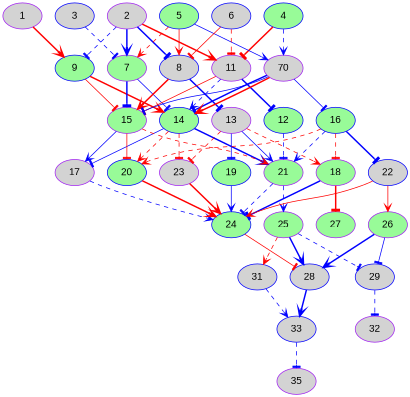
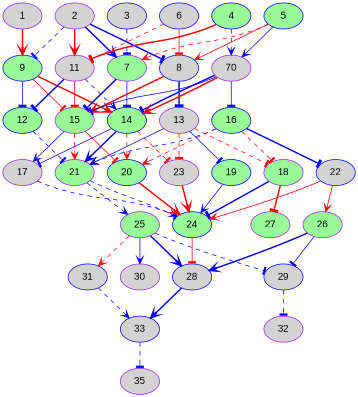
none -> (22, 93)
(288, 149) -> (230, 146)
none -> (140, 277)
